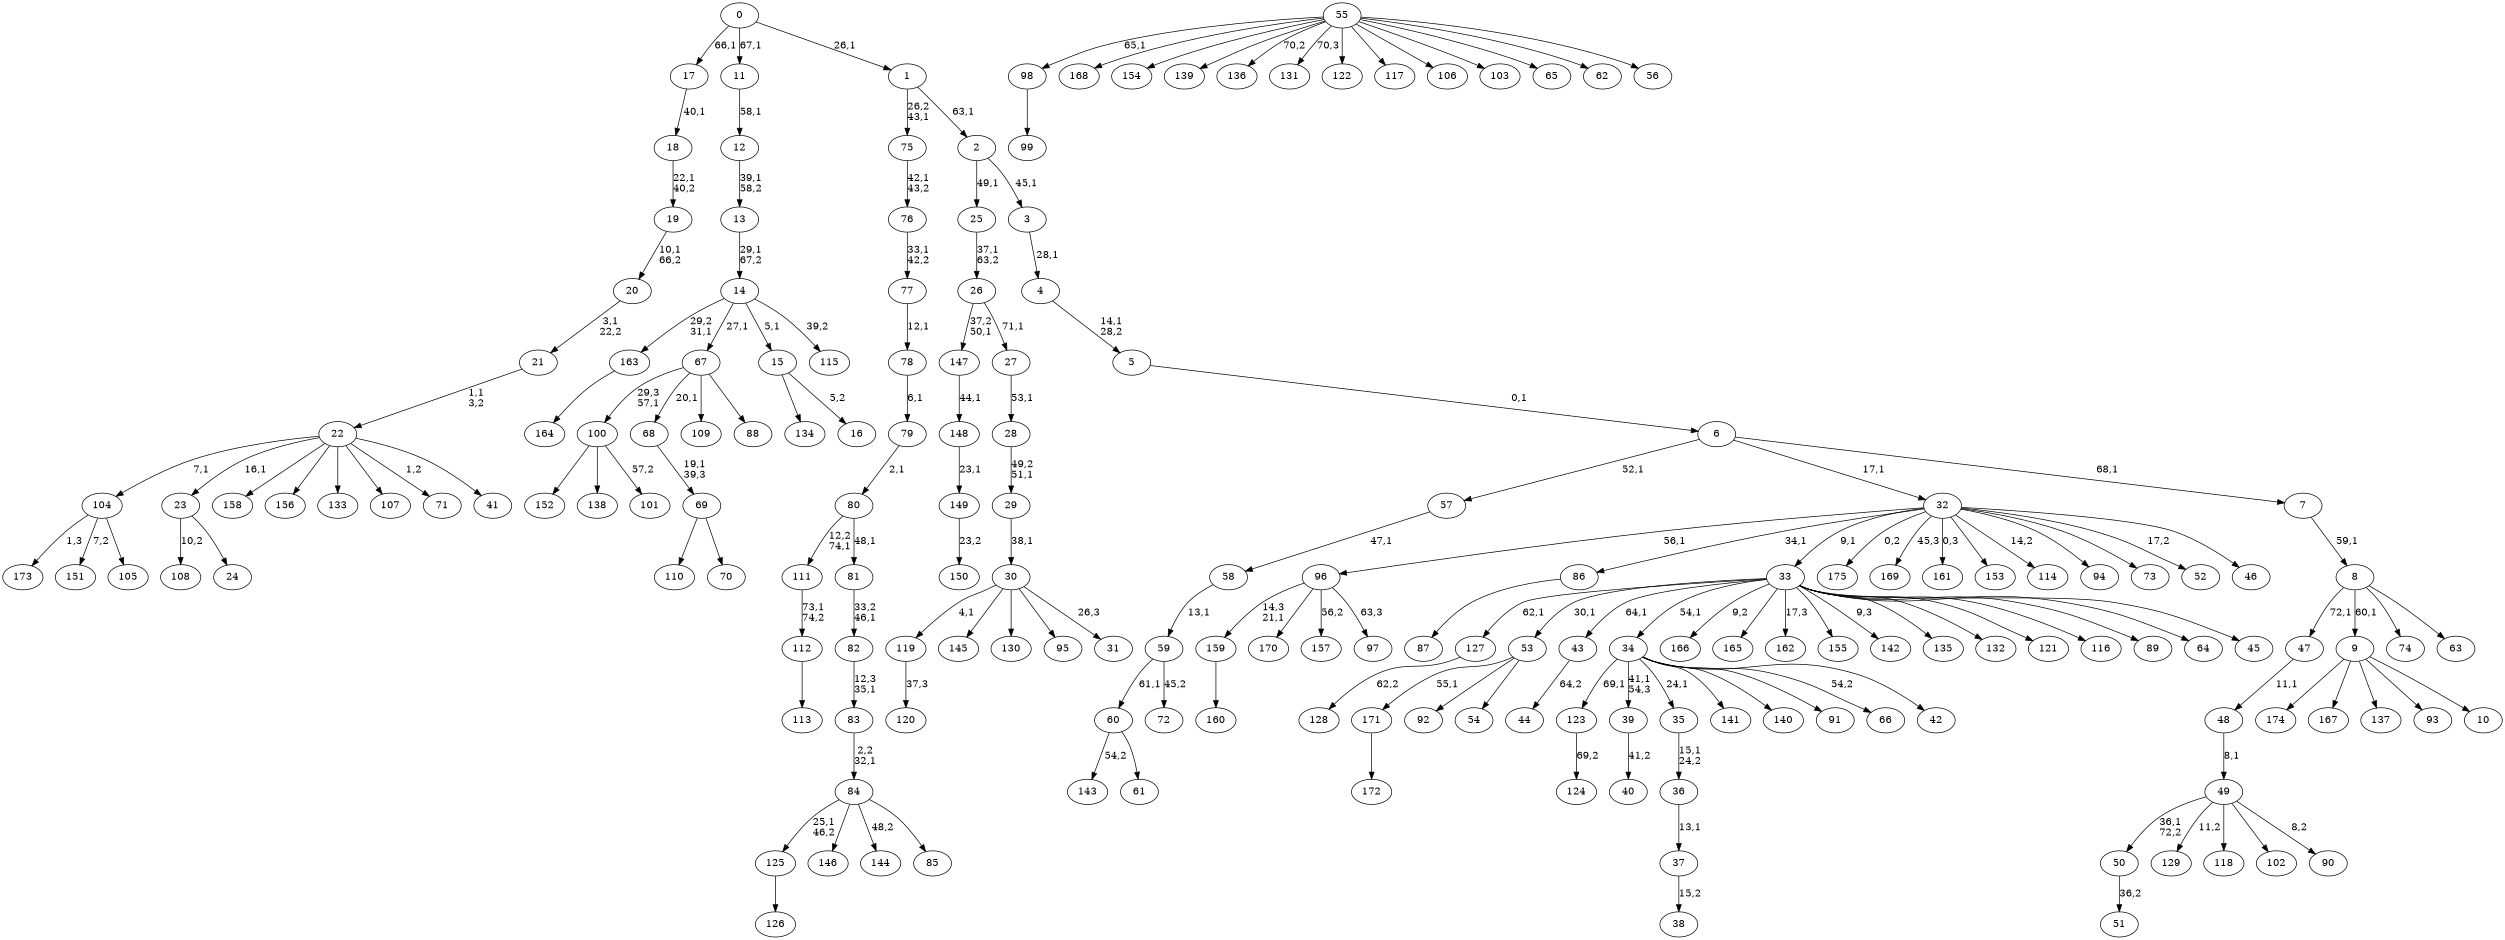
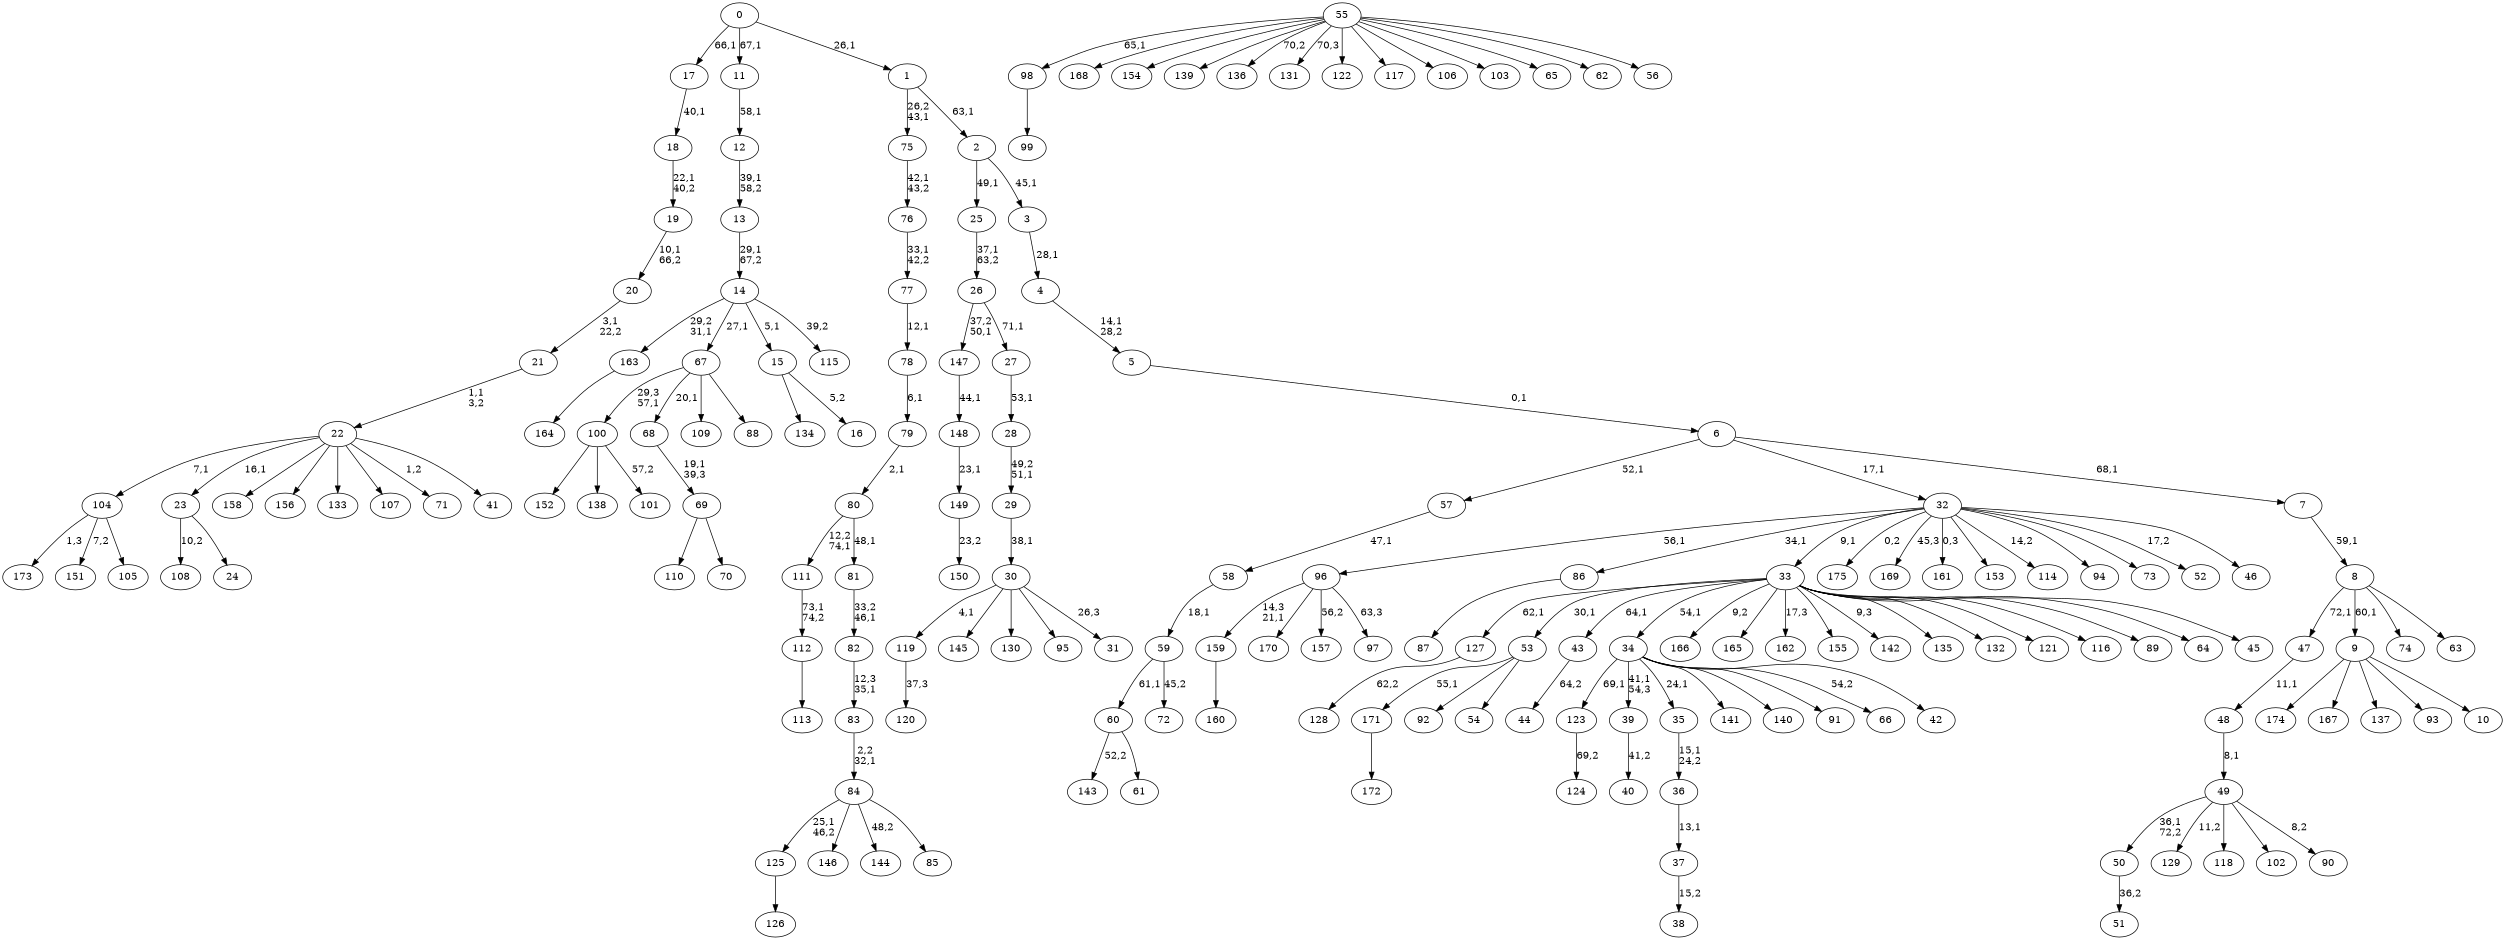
(1199, 613) -> (1199, 613)
(1116, 756) -> (1116, 756)
